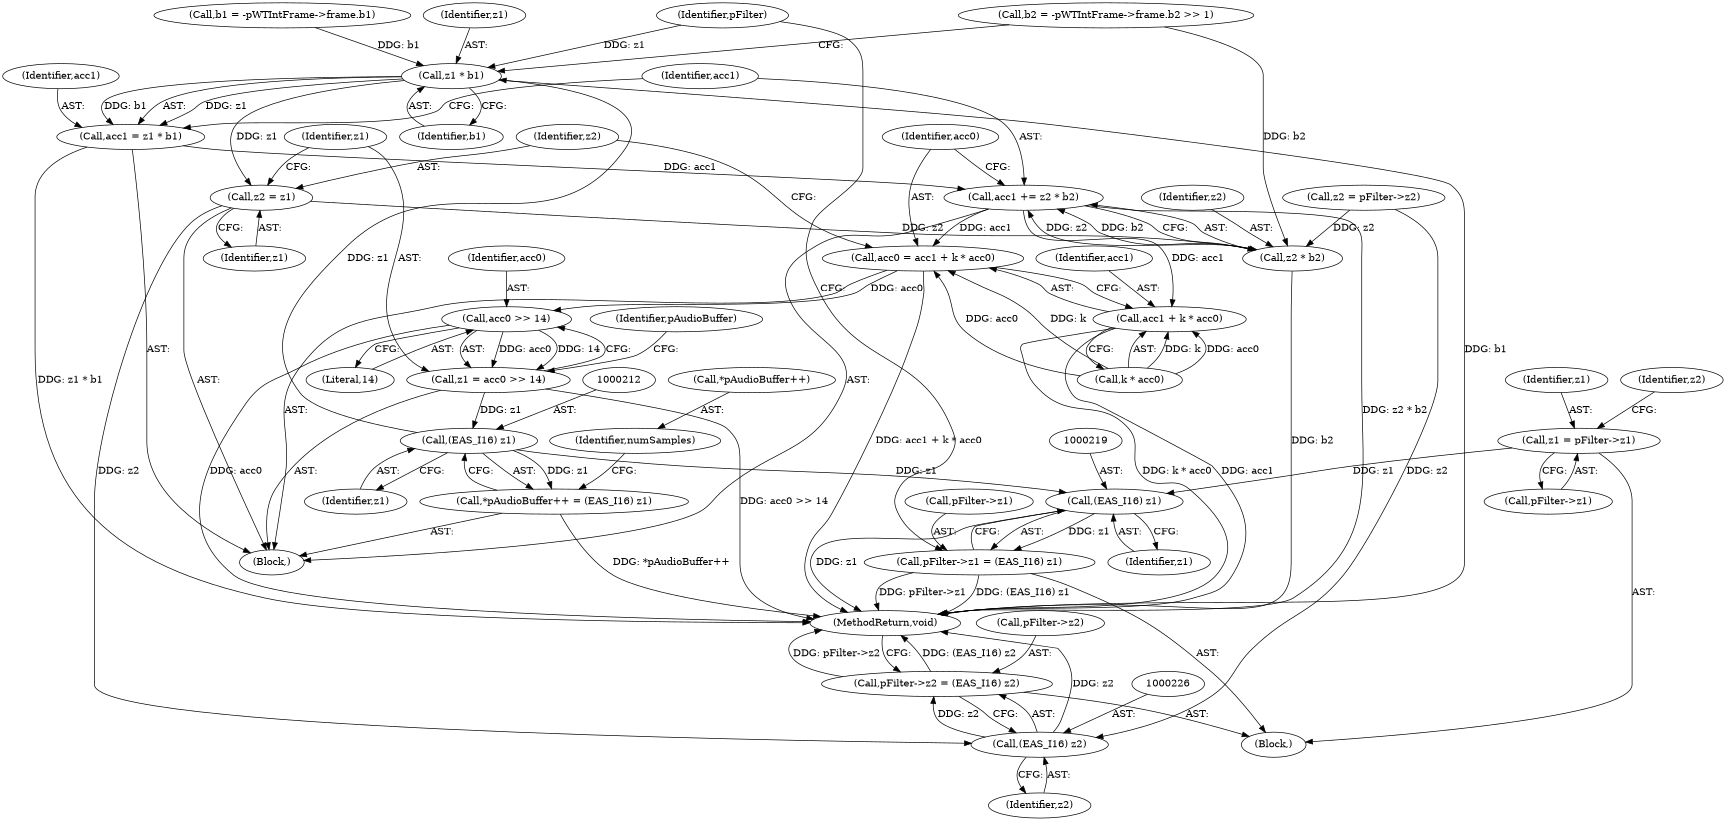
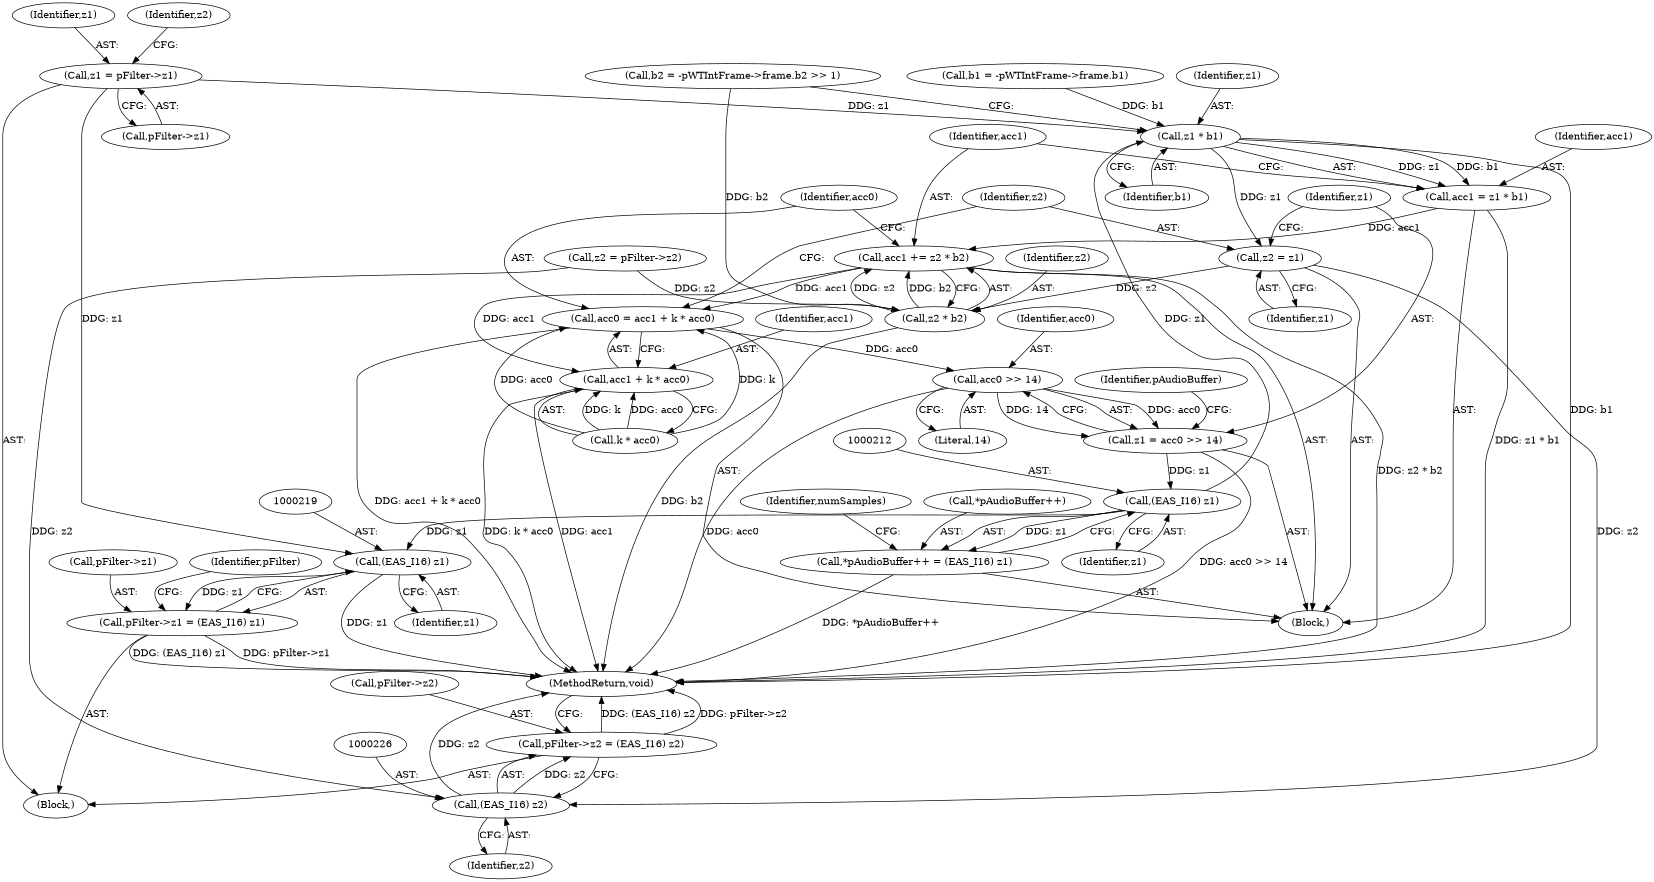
(588, 46) -> (668, 102)
(697, 409) -> (943, 525)
